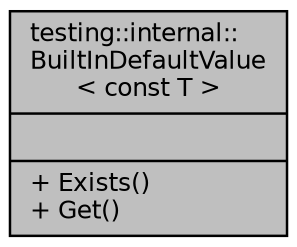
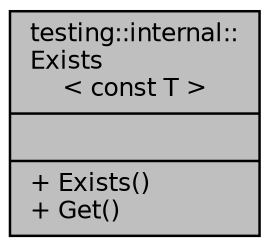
(149, 61) -> (67, 61)
